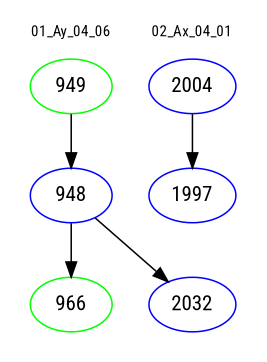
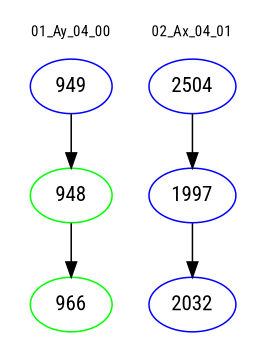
(71, 33) -> (71, 33)
(71, 86) -> (71, 86)
(192, 86) -> (192, 86)
(71, 195) -> (71, 195)
(115, 235) -> (192, 243)
